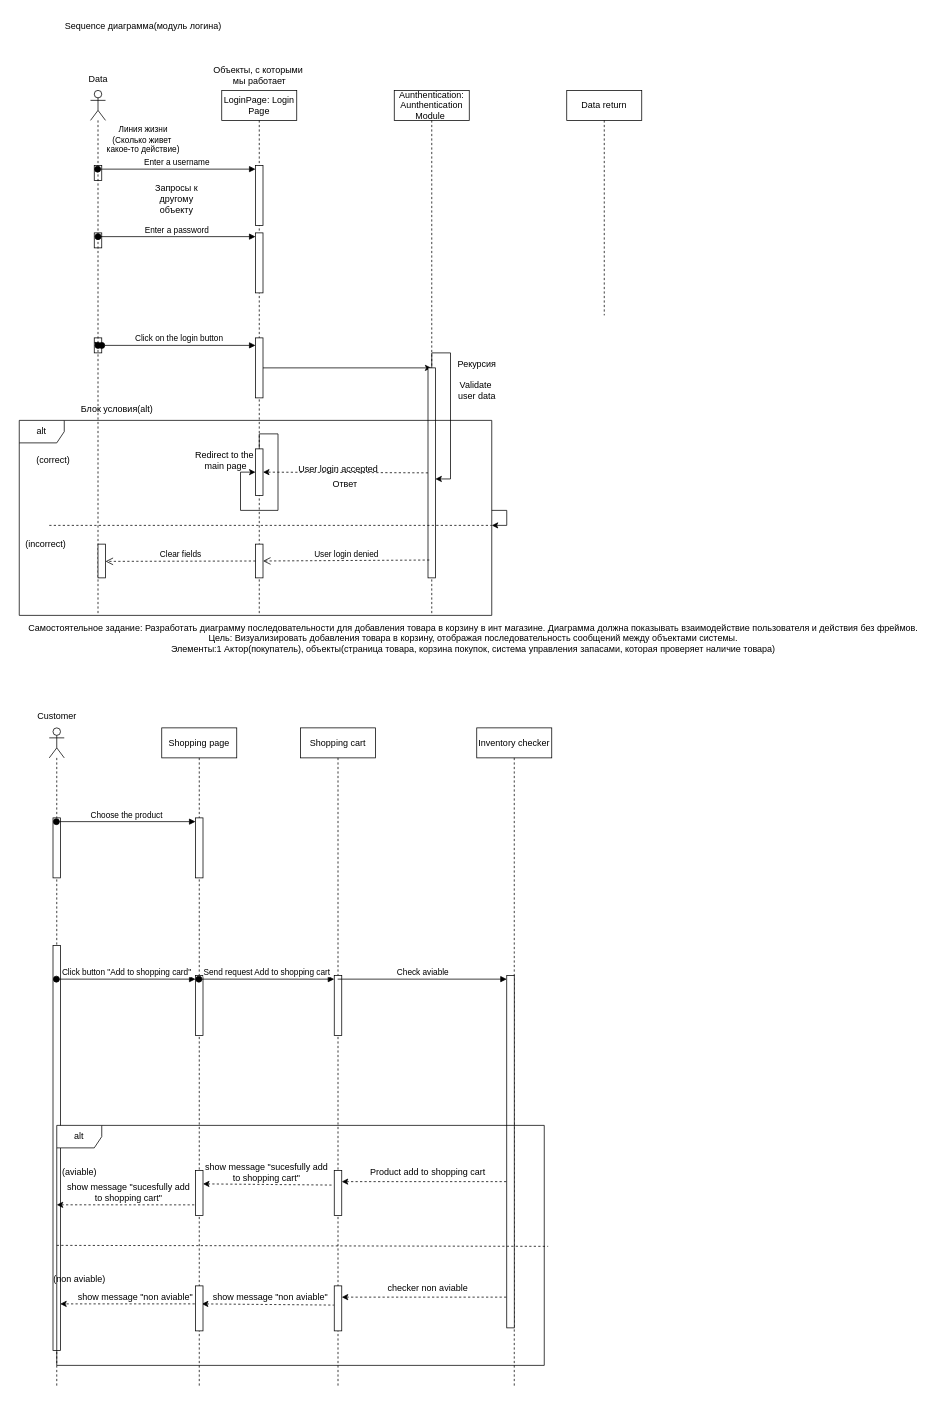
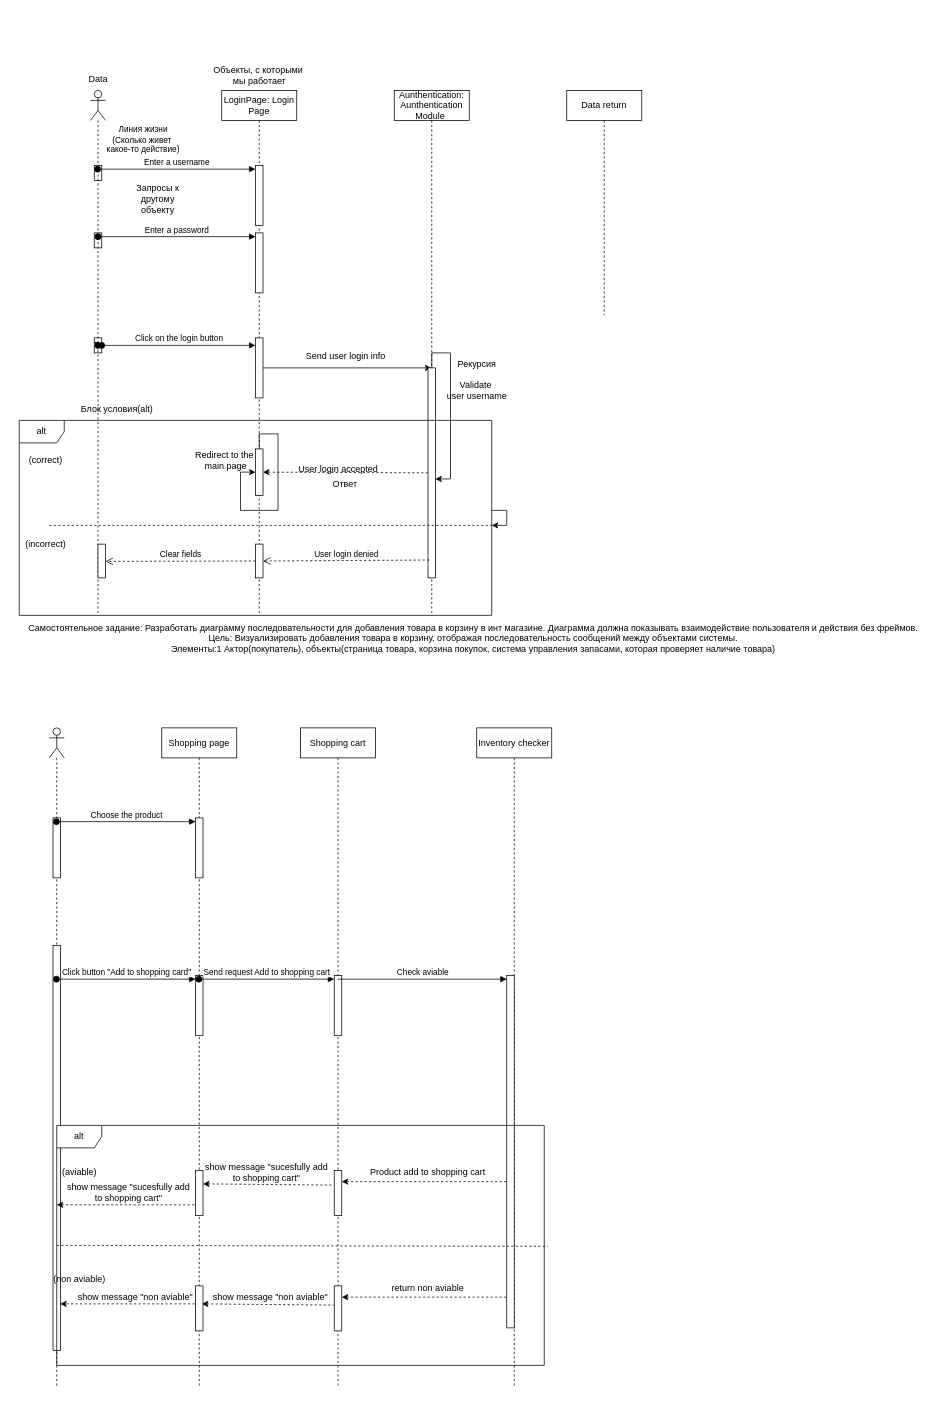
(143, 27) -> none
(177, 199) -> (158, 199)
none -> (345, 357)
(477, 390) -> (477, 390)
(53, 460) -> (45, 460)
(57, 717) -> none
(428, 1288) -> (428, 1288)
